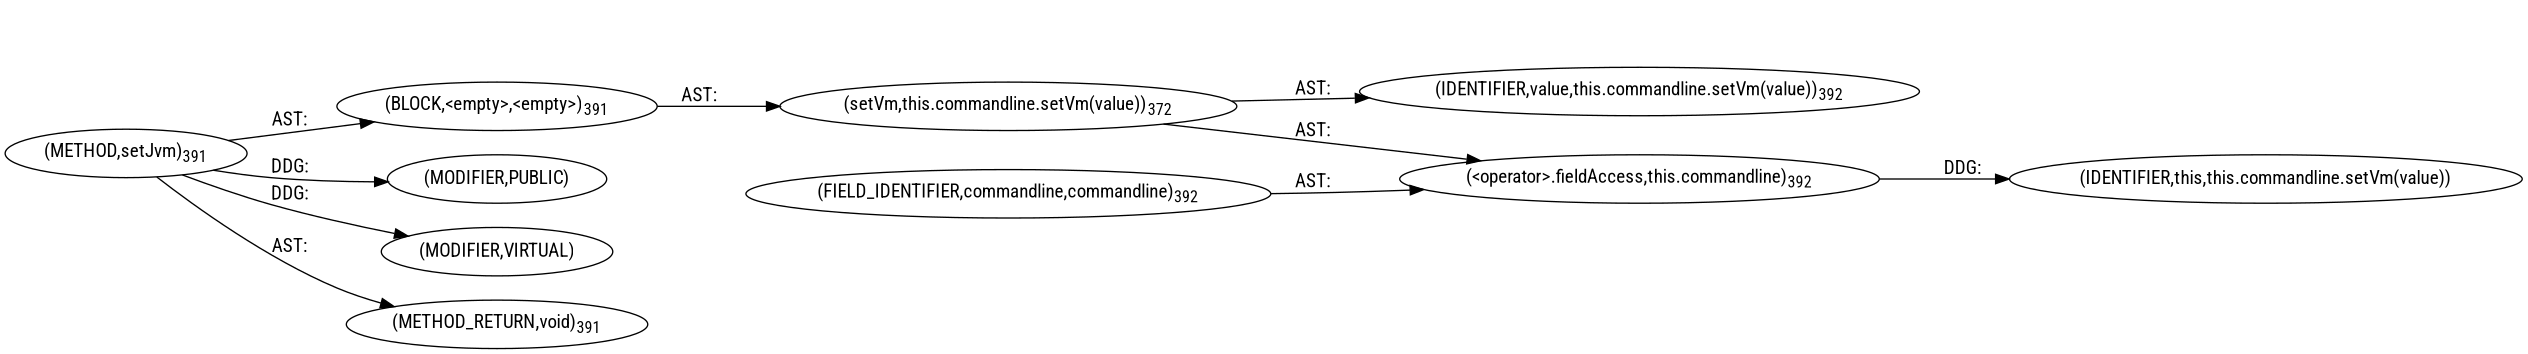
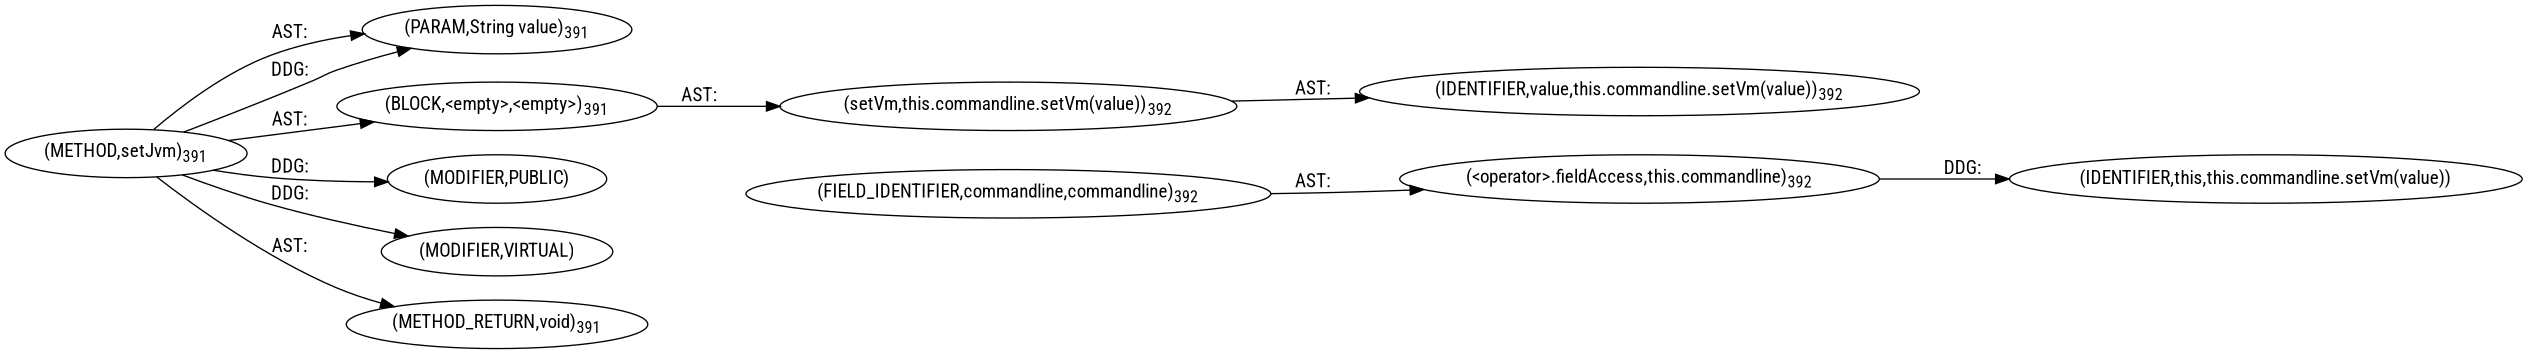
none -> (497, 30)
(1160, 104) -> (1160, 104)
(1315, 142) -> none
